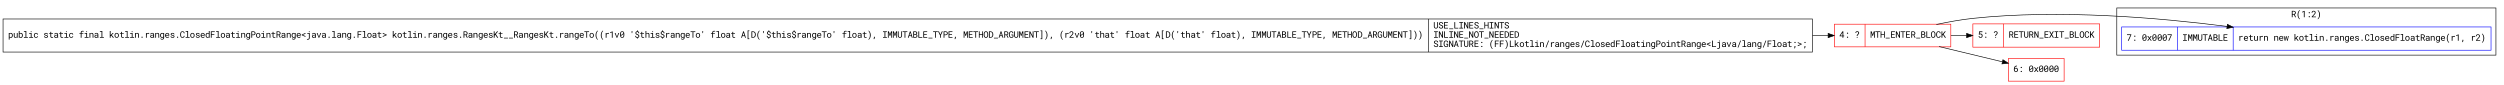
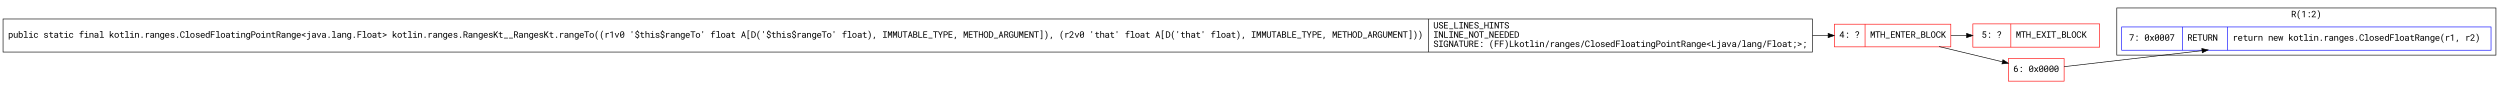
(2082, 15) -> (2130, 59)
(2052, 35) -> (2051, 35)
(2205, 38) -> (2203, 38)
